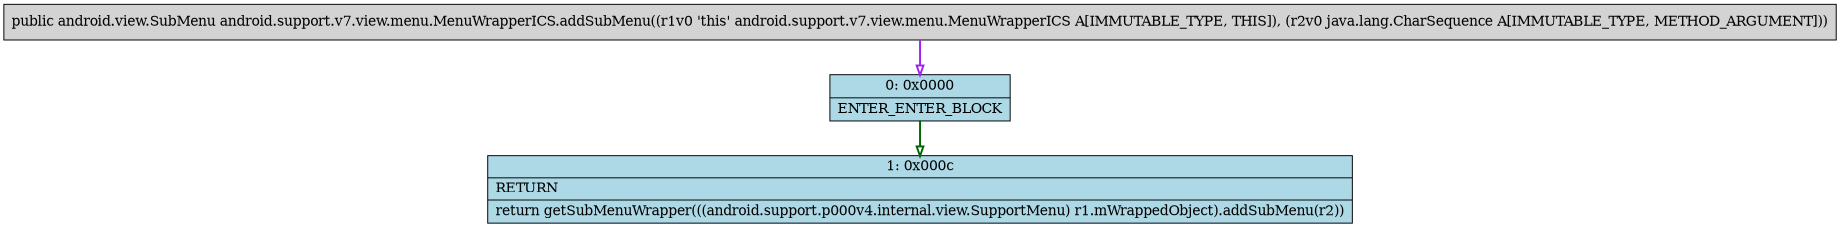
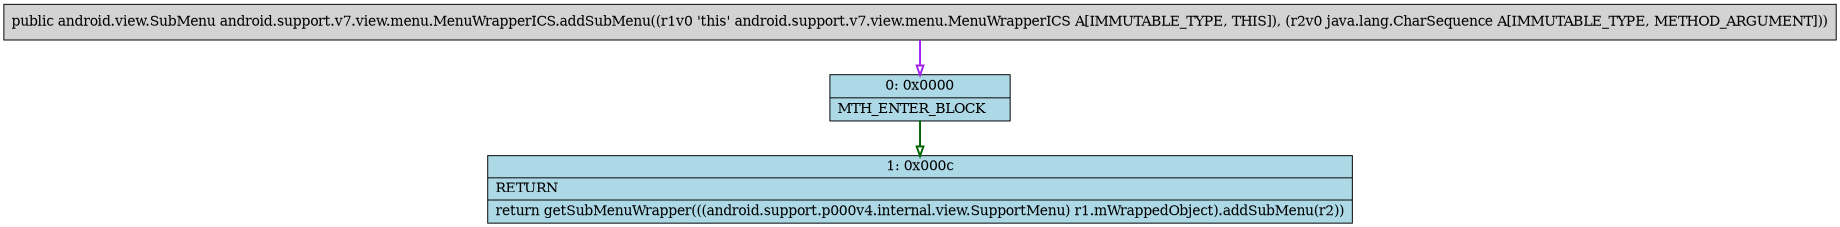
(920, 109) -> (912, 109)
